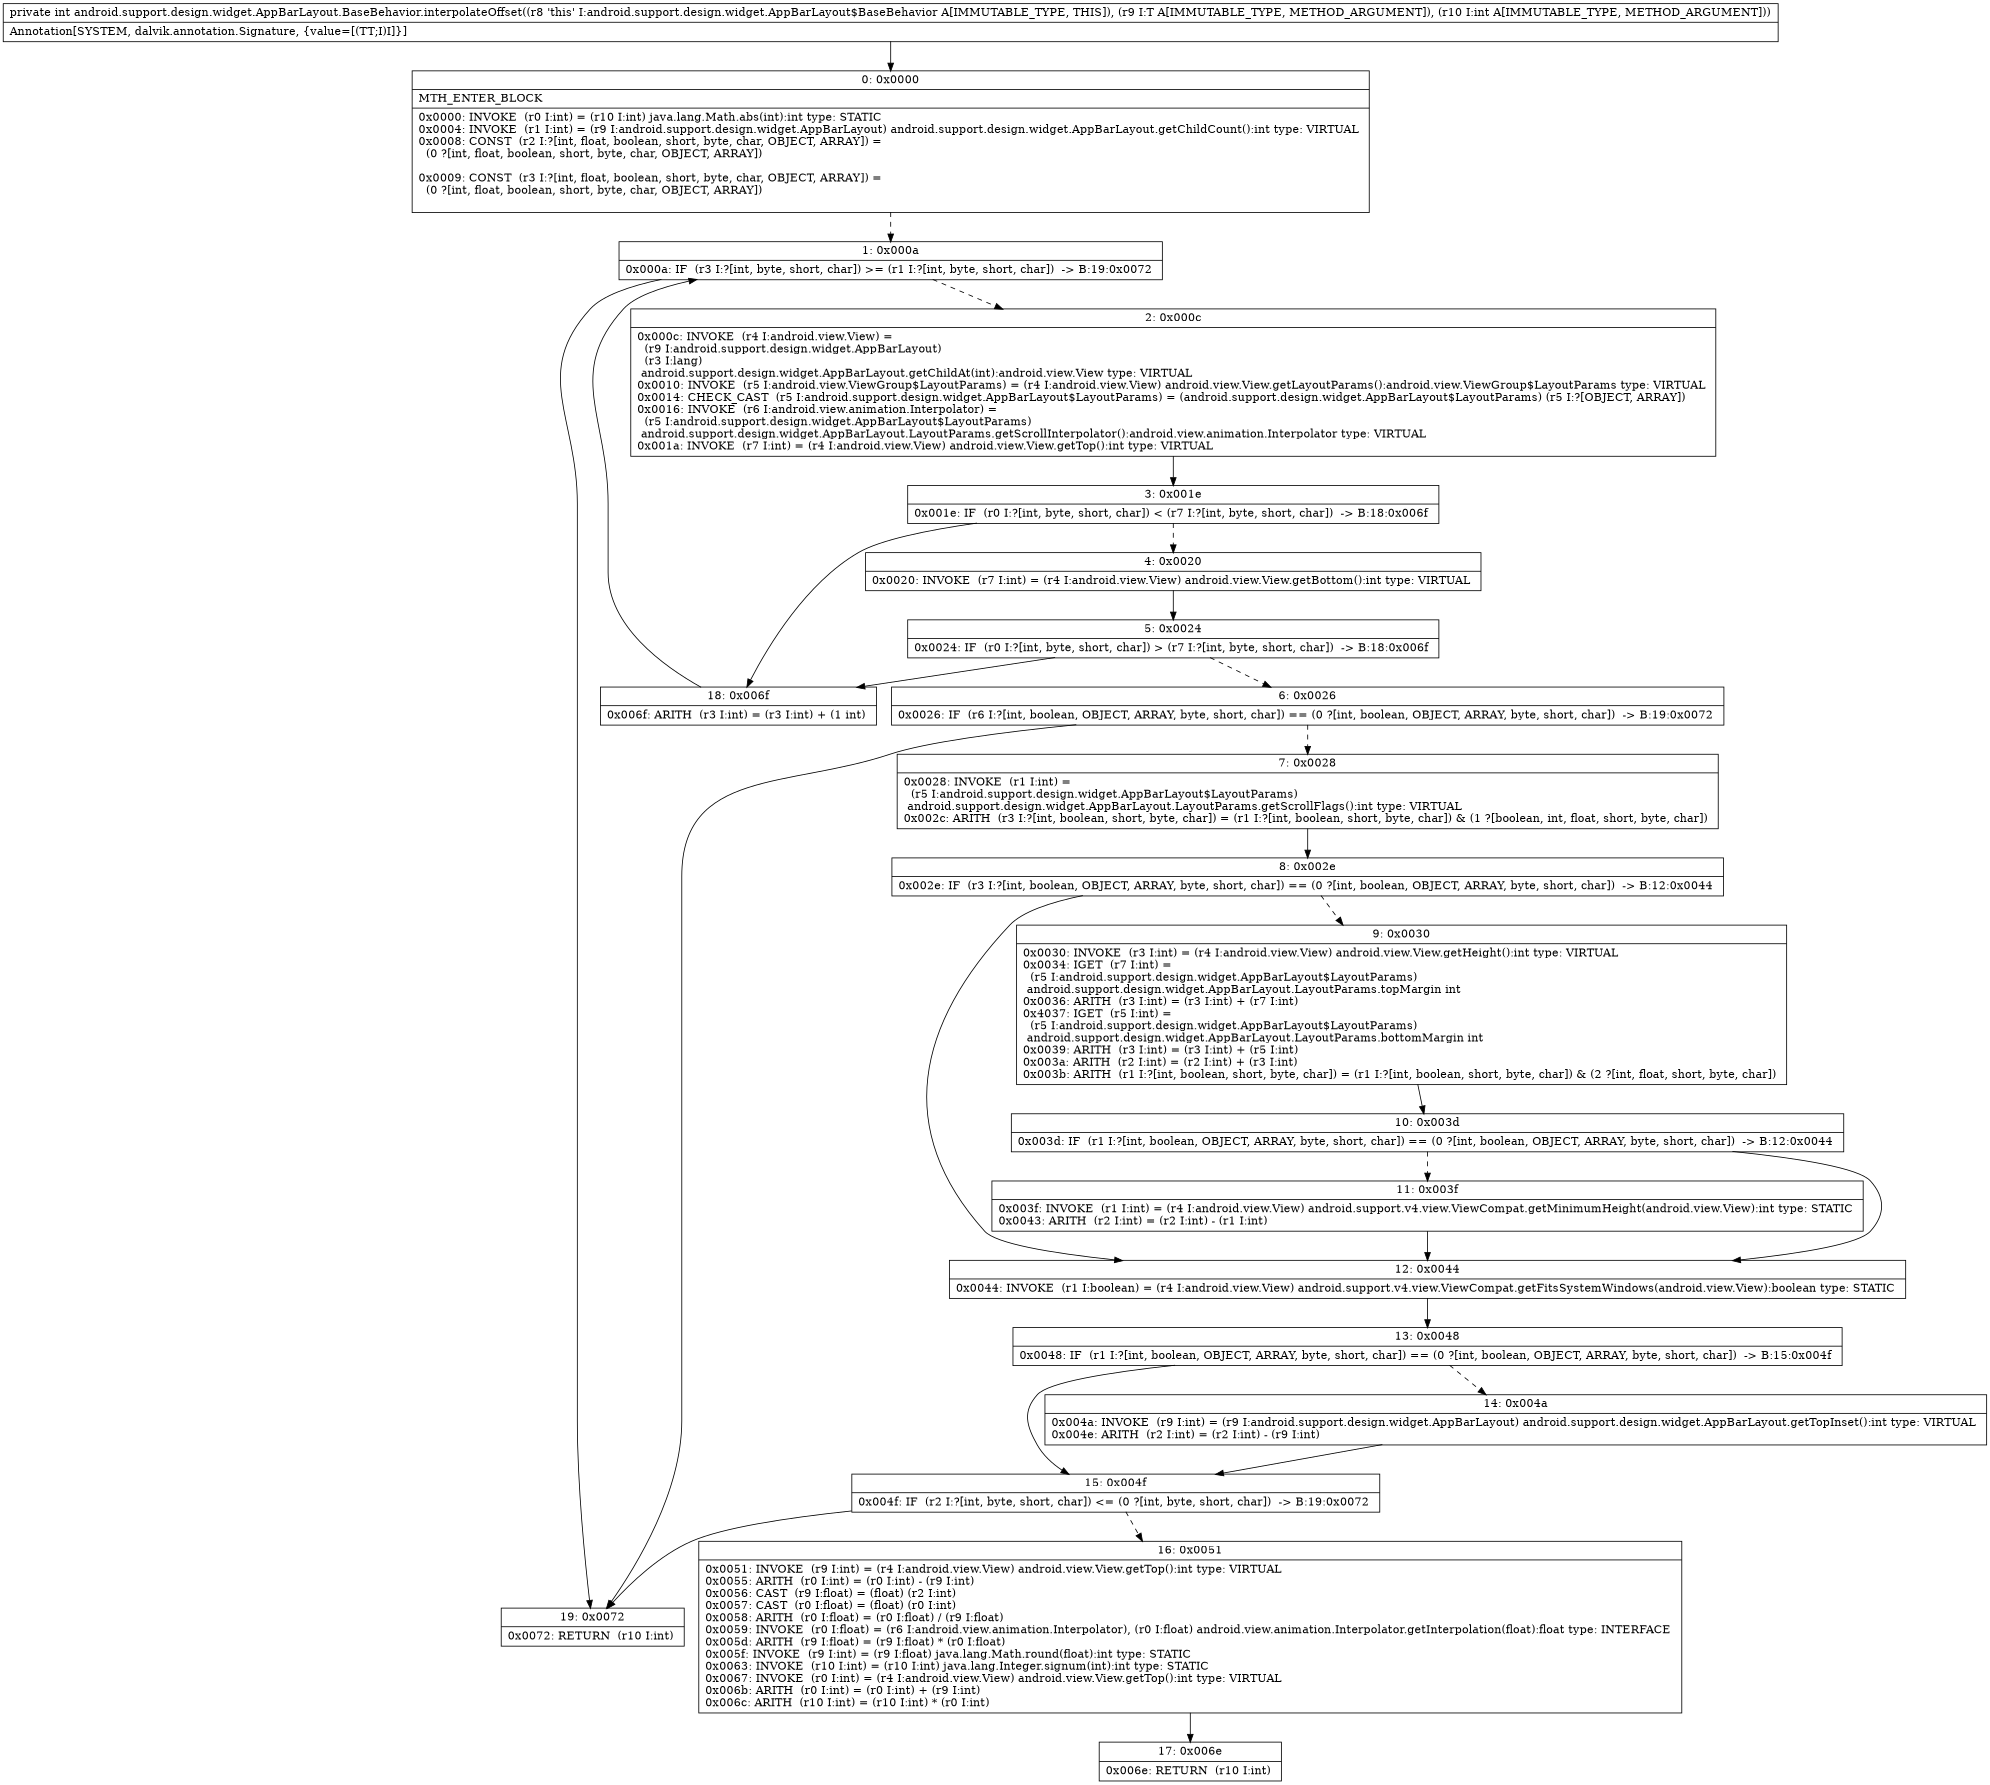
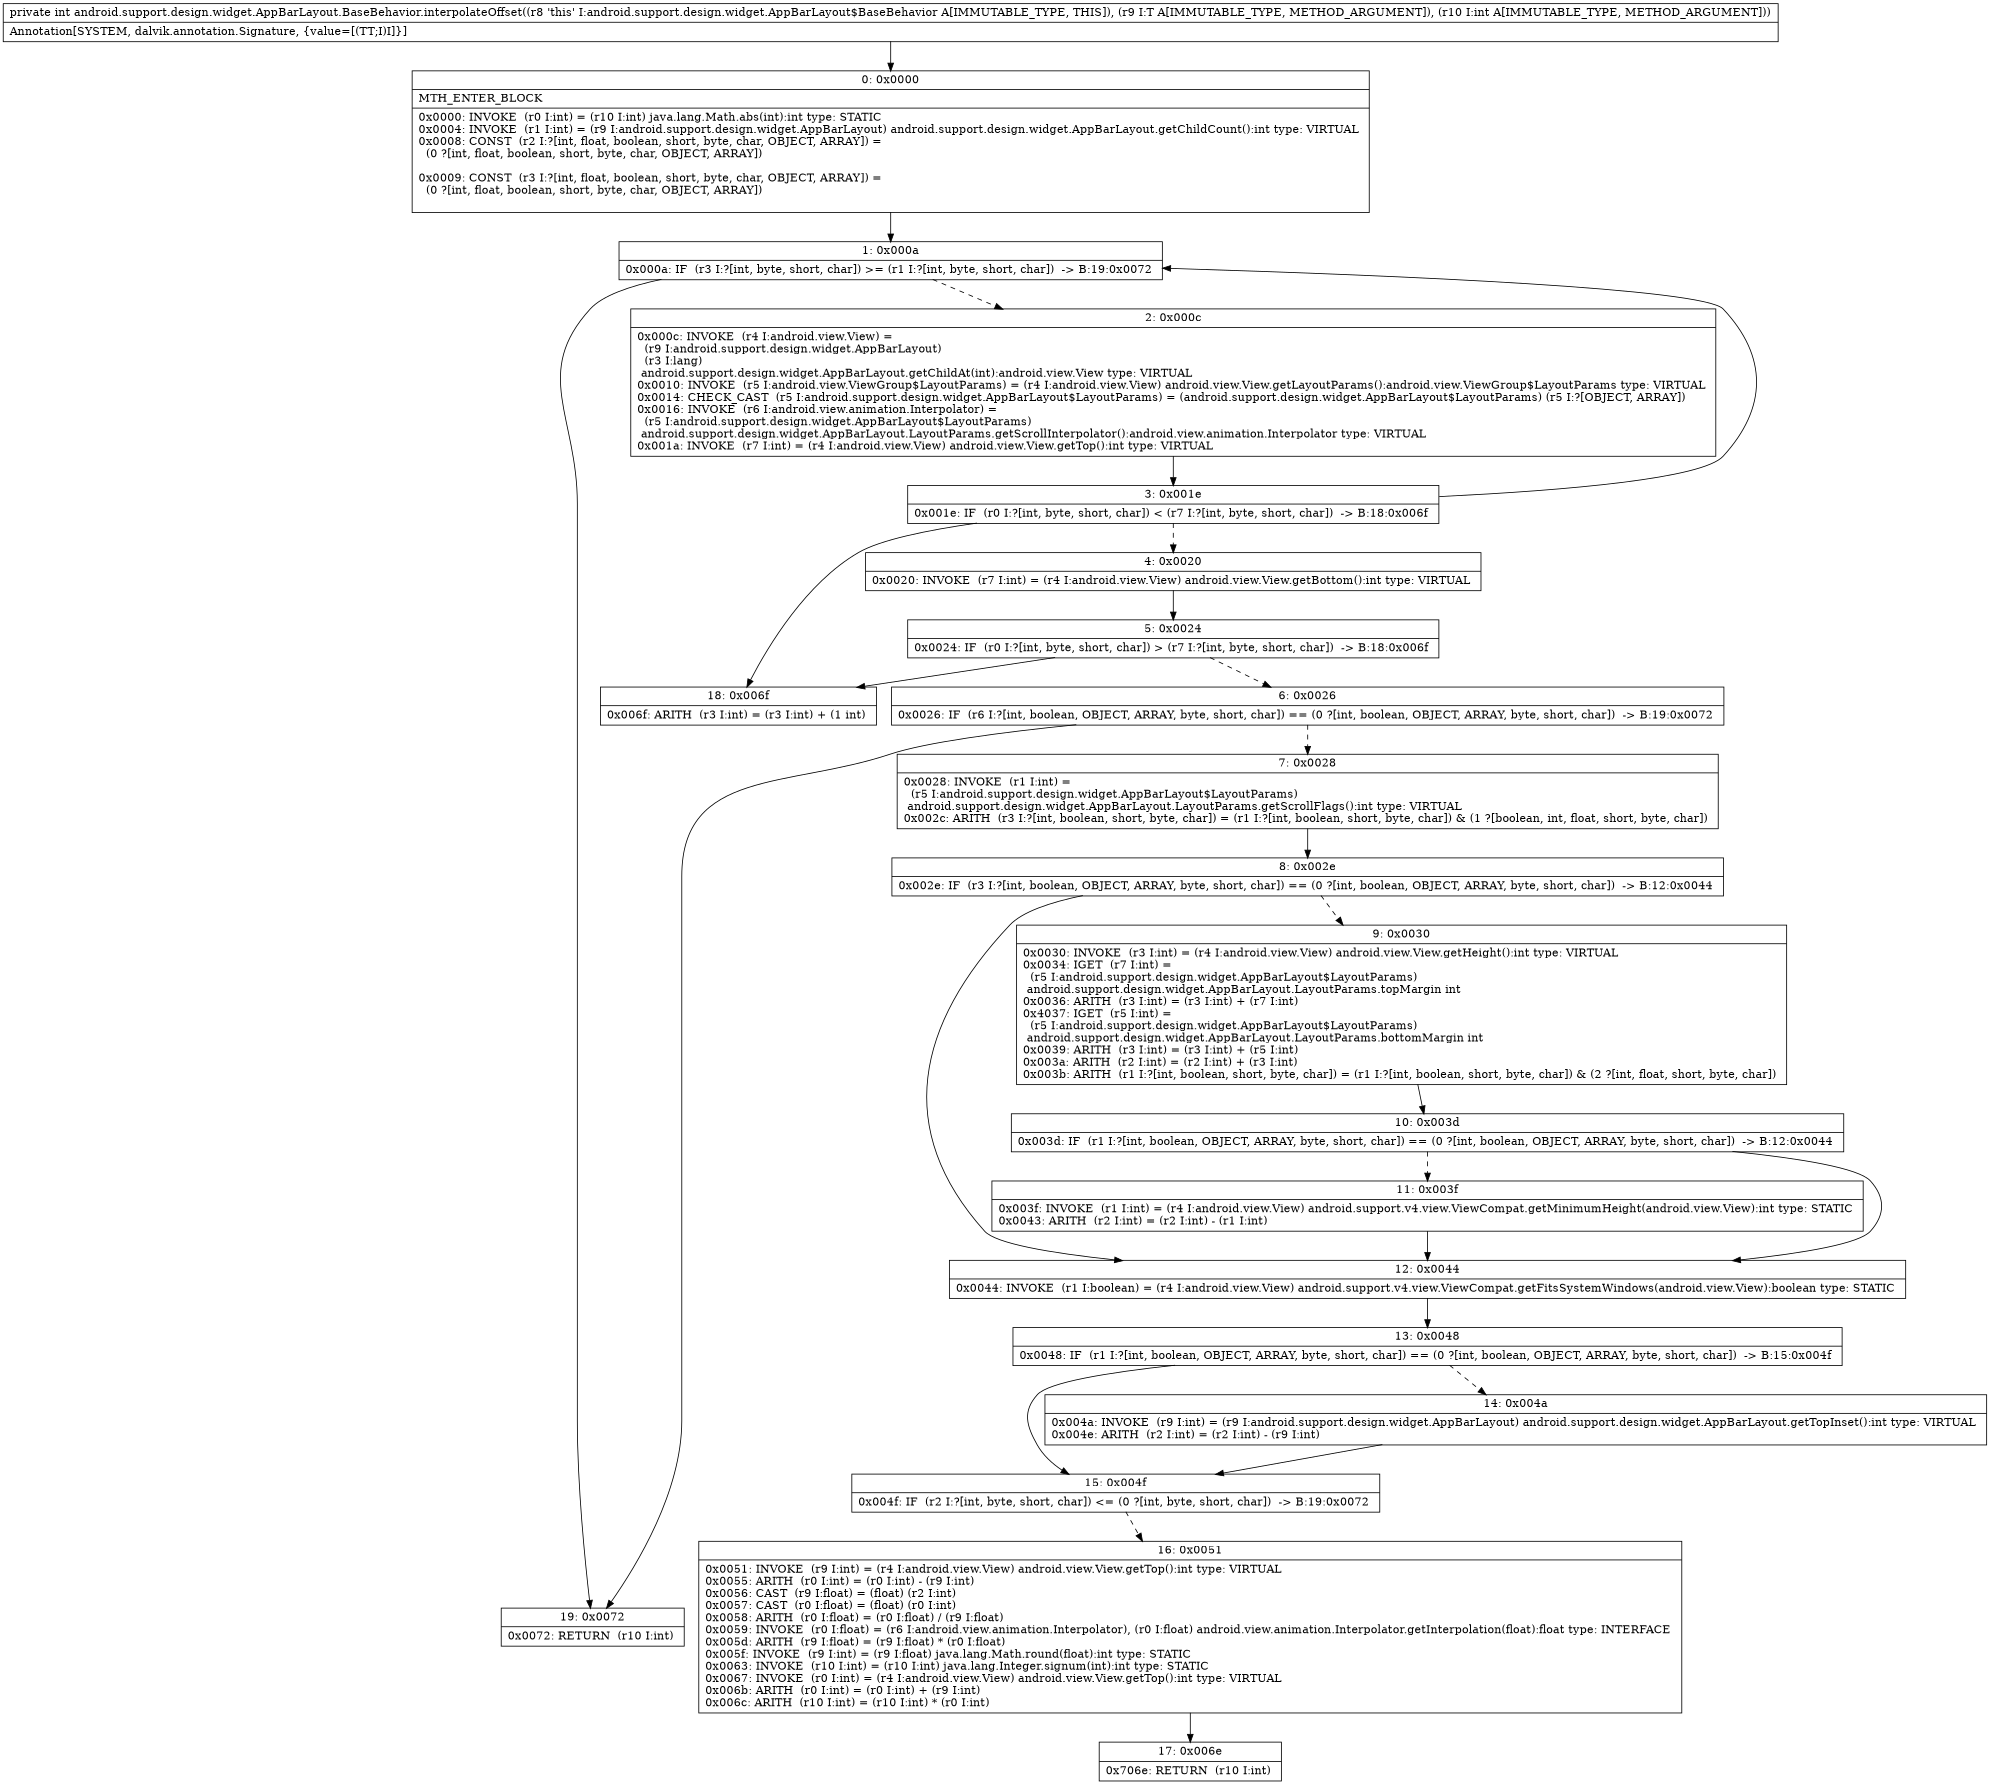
(891, 223) -> (891, 223)
(607, 477) -> (1674, 297)
(722, 1532) -> none
(1190, 1771) -> (1190, 1771)
